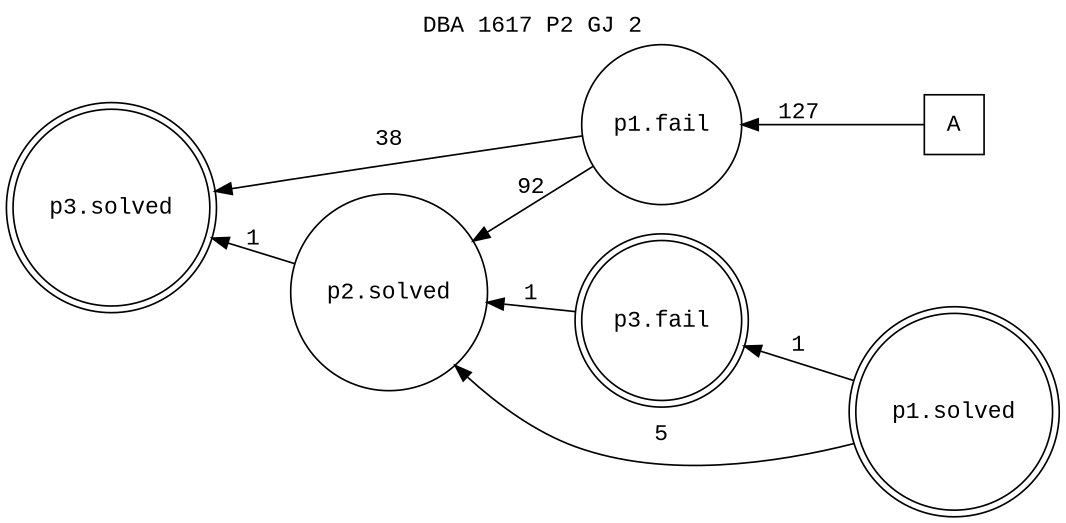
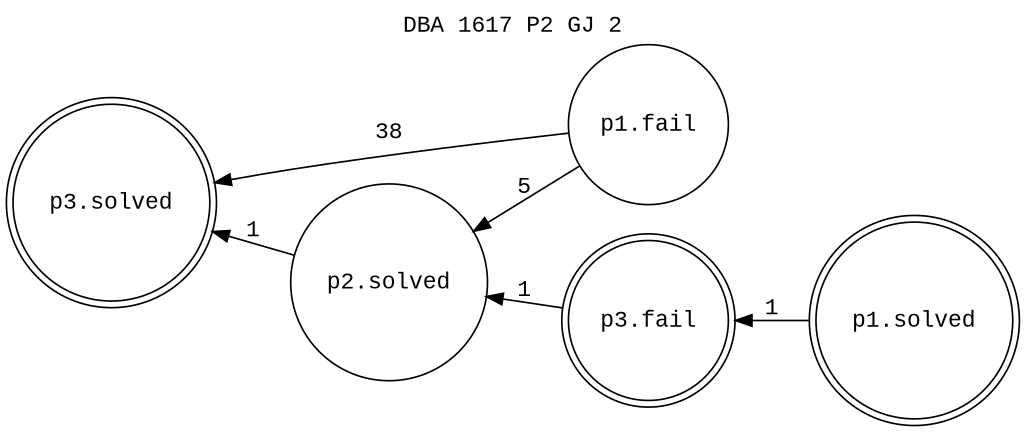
(954, 125) -> none
(531, 187) -> (525, 187)
(650, 463) -> none
